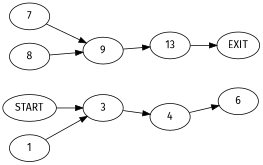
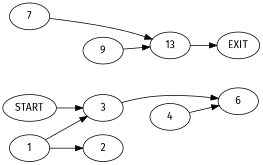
(63, 32) -> (98, 25)
(30, 57) -> none
(133, 112) -> (166, 96)
none -> (103, 148)
